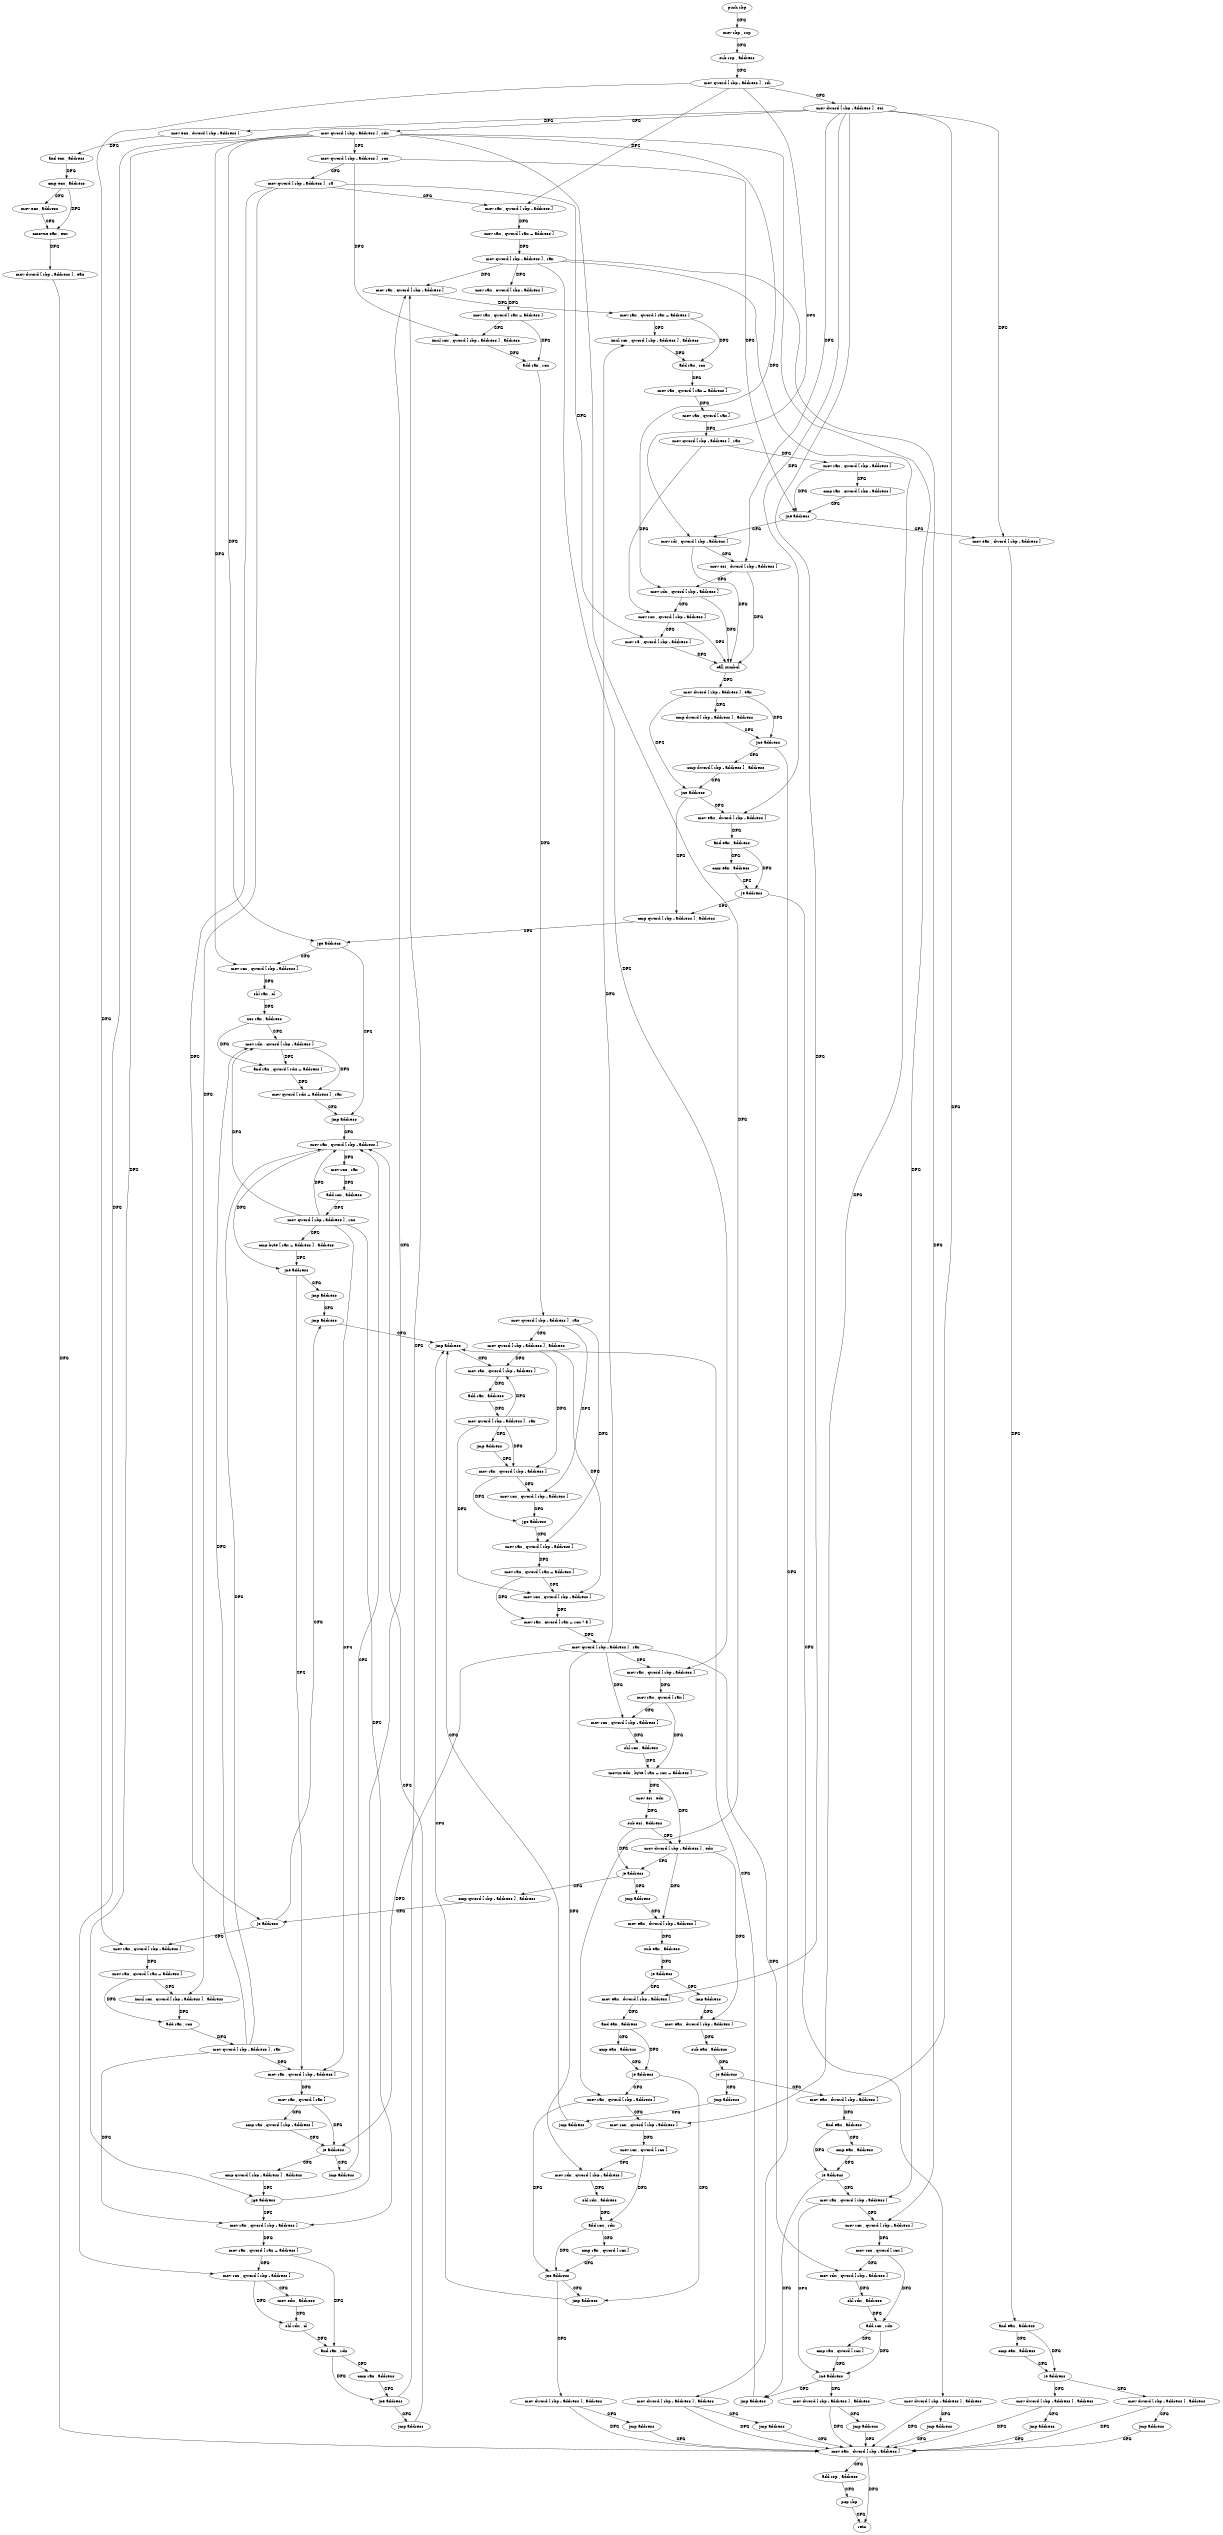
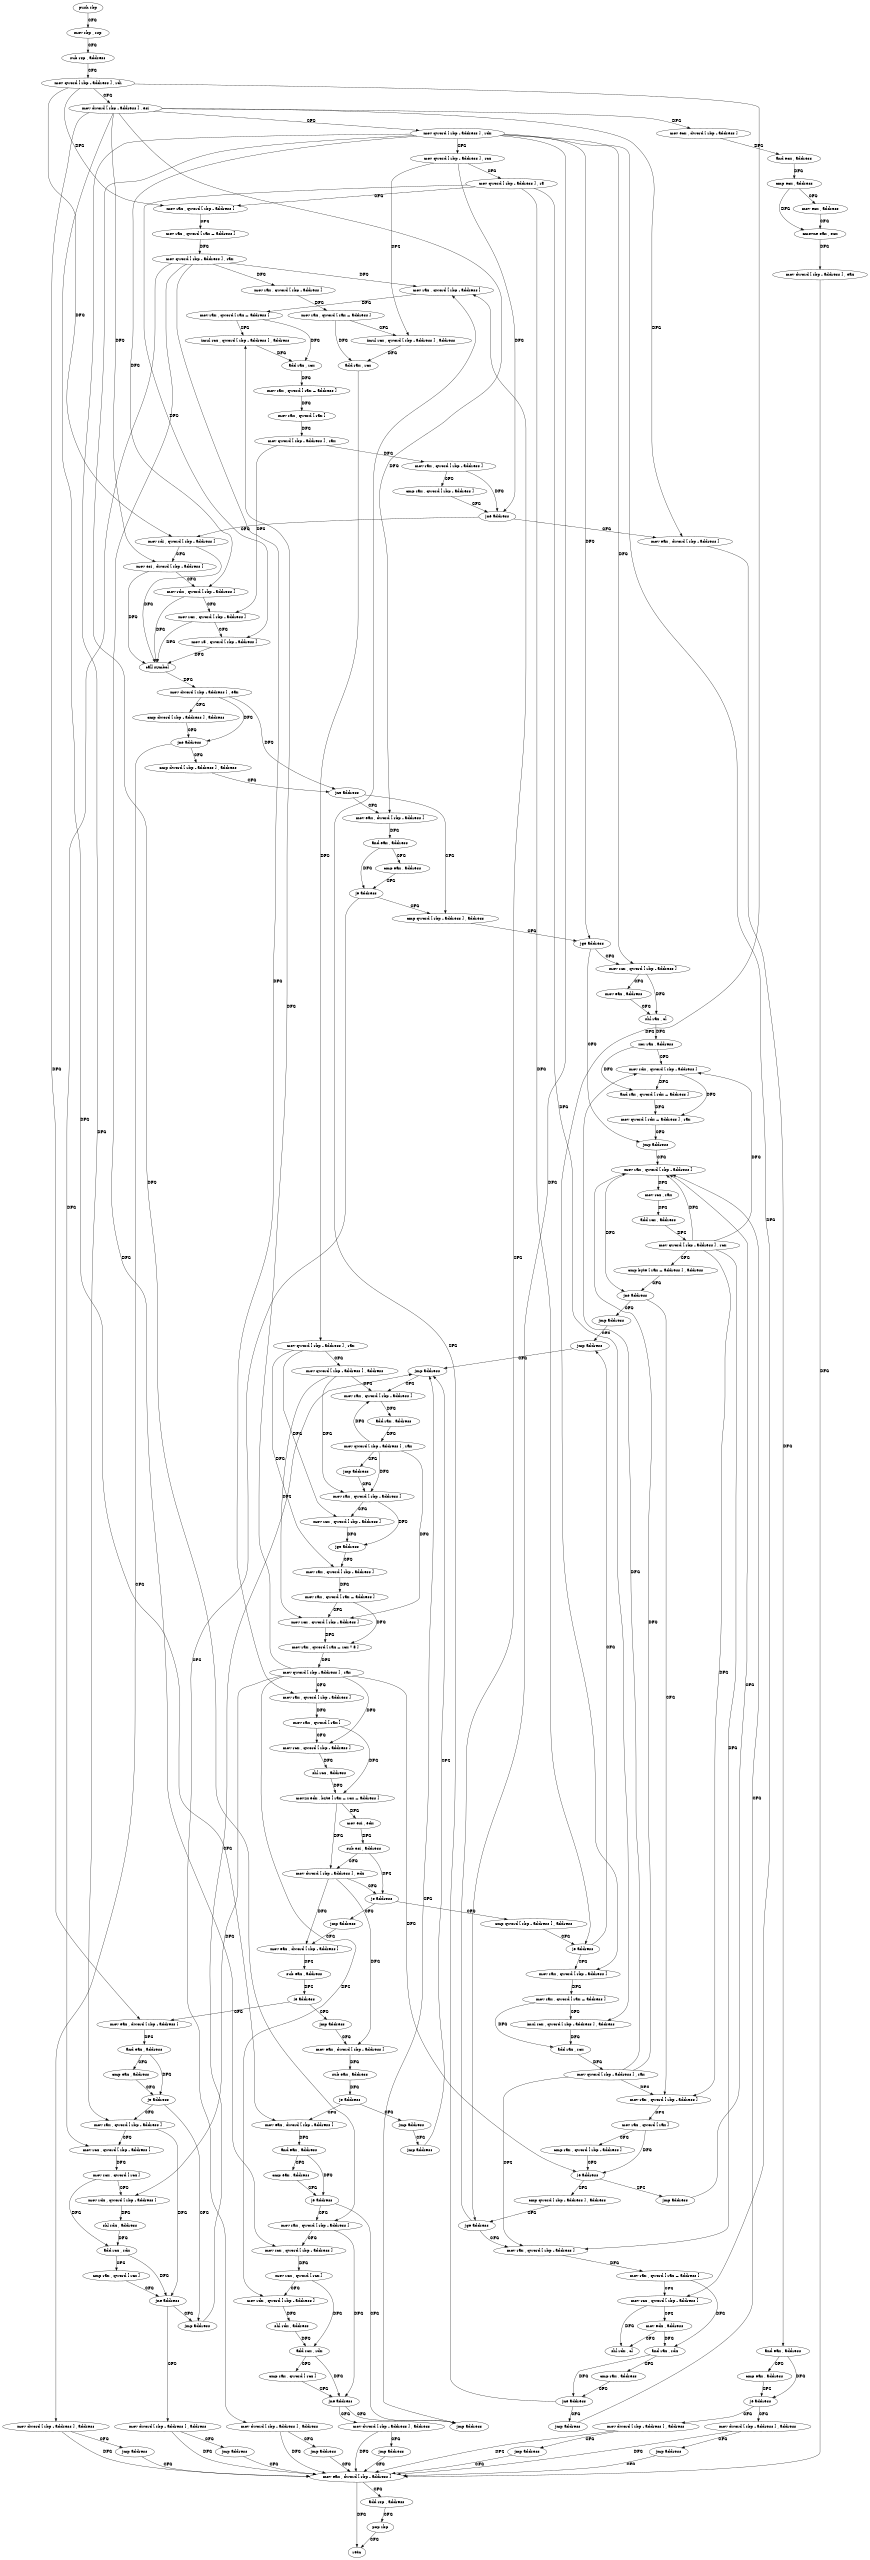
none -> (624, 994)
(314, 2338) -> (665, 2337)
